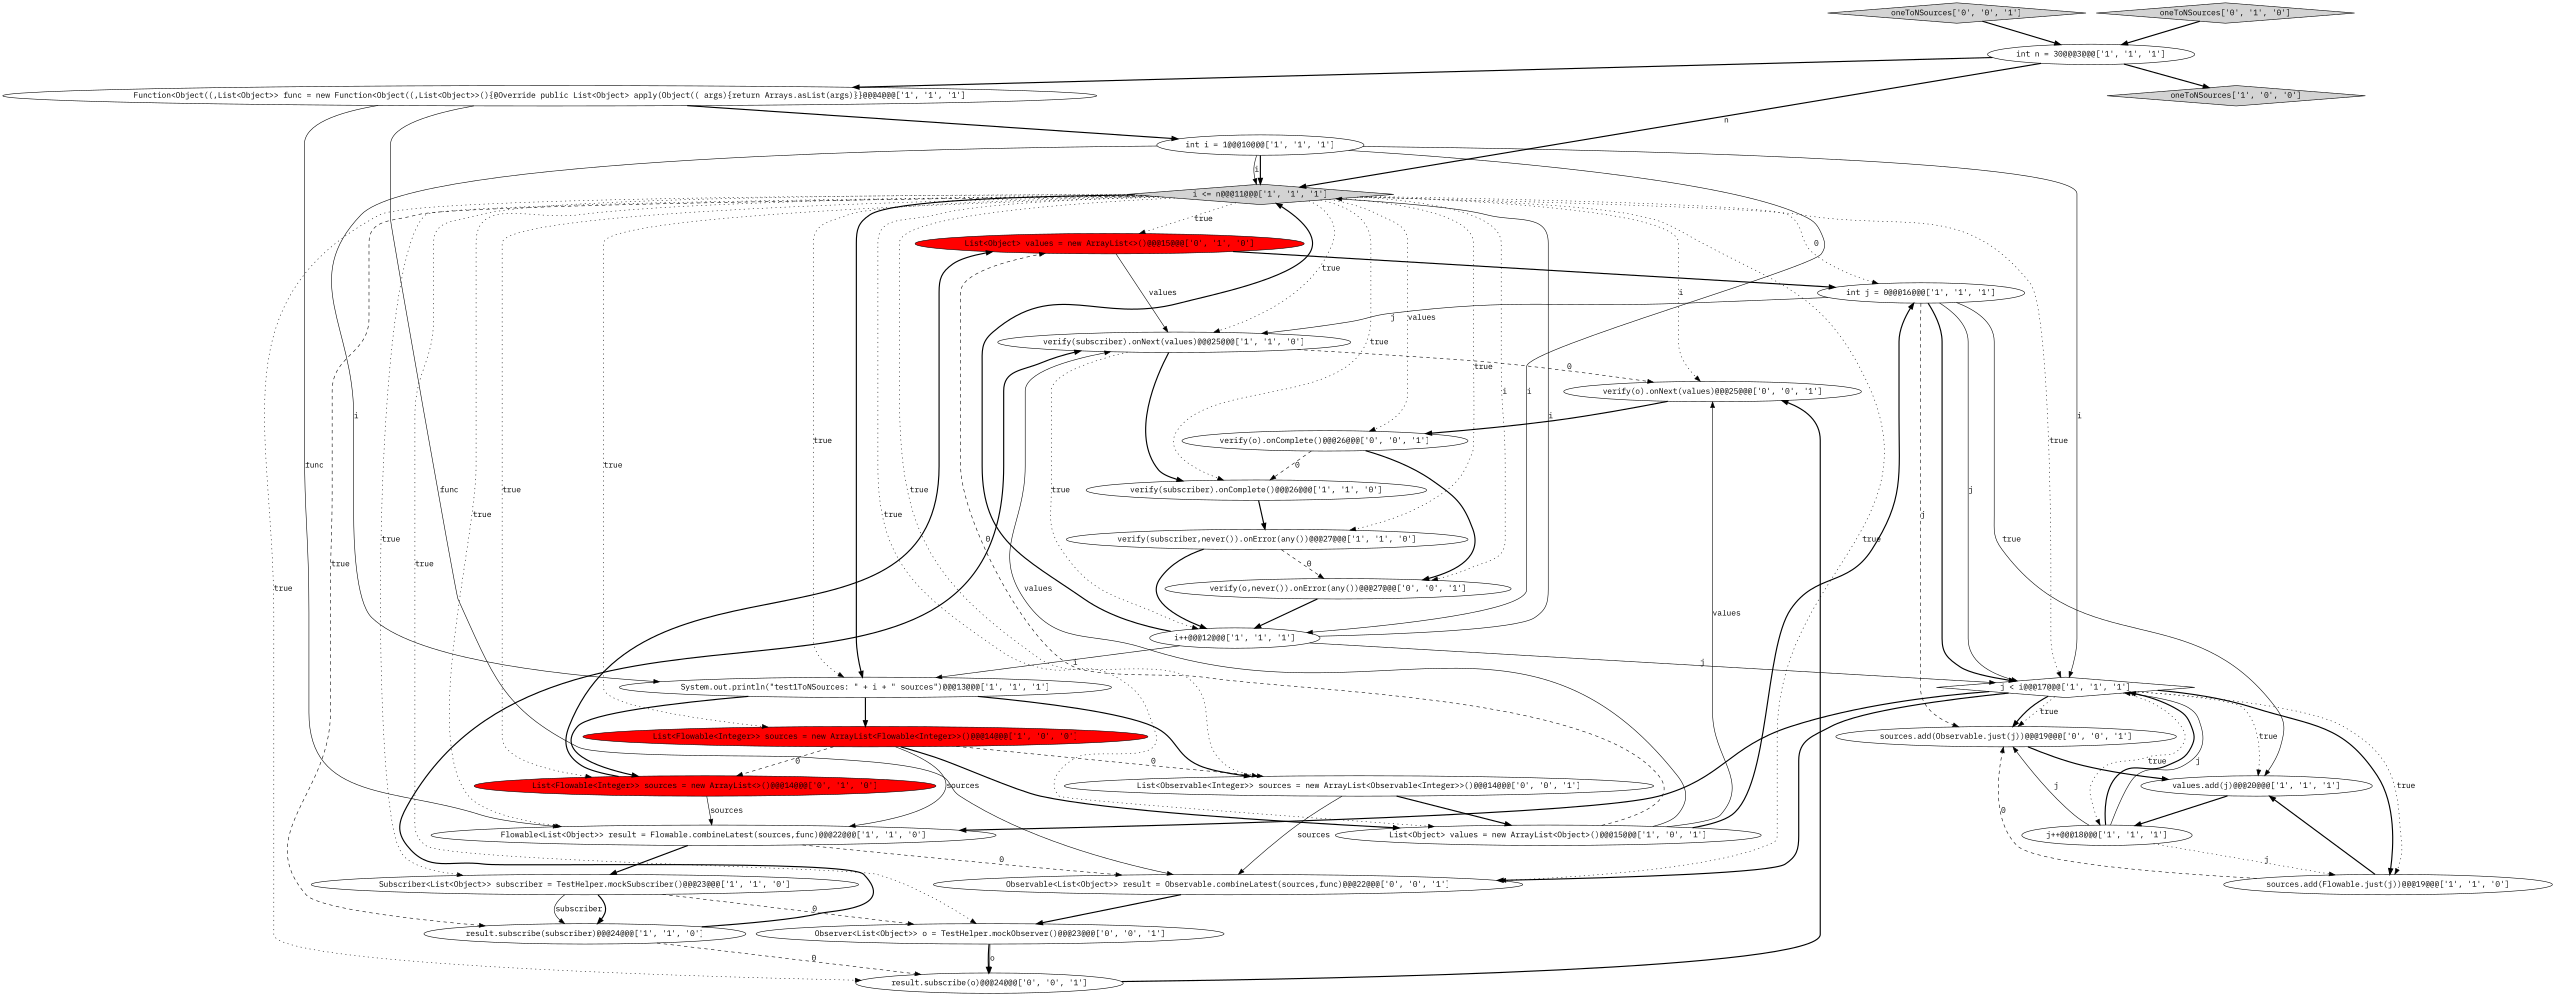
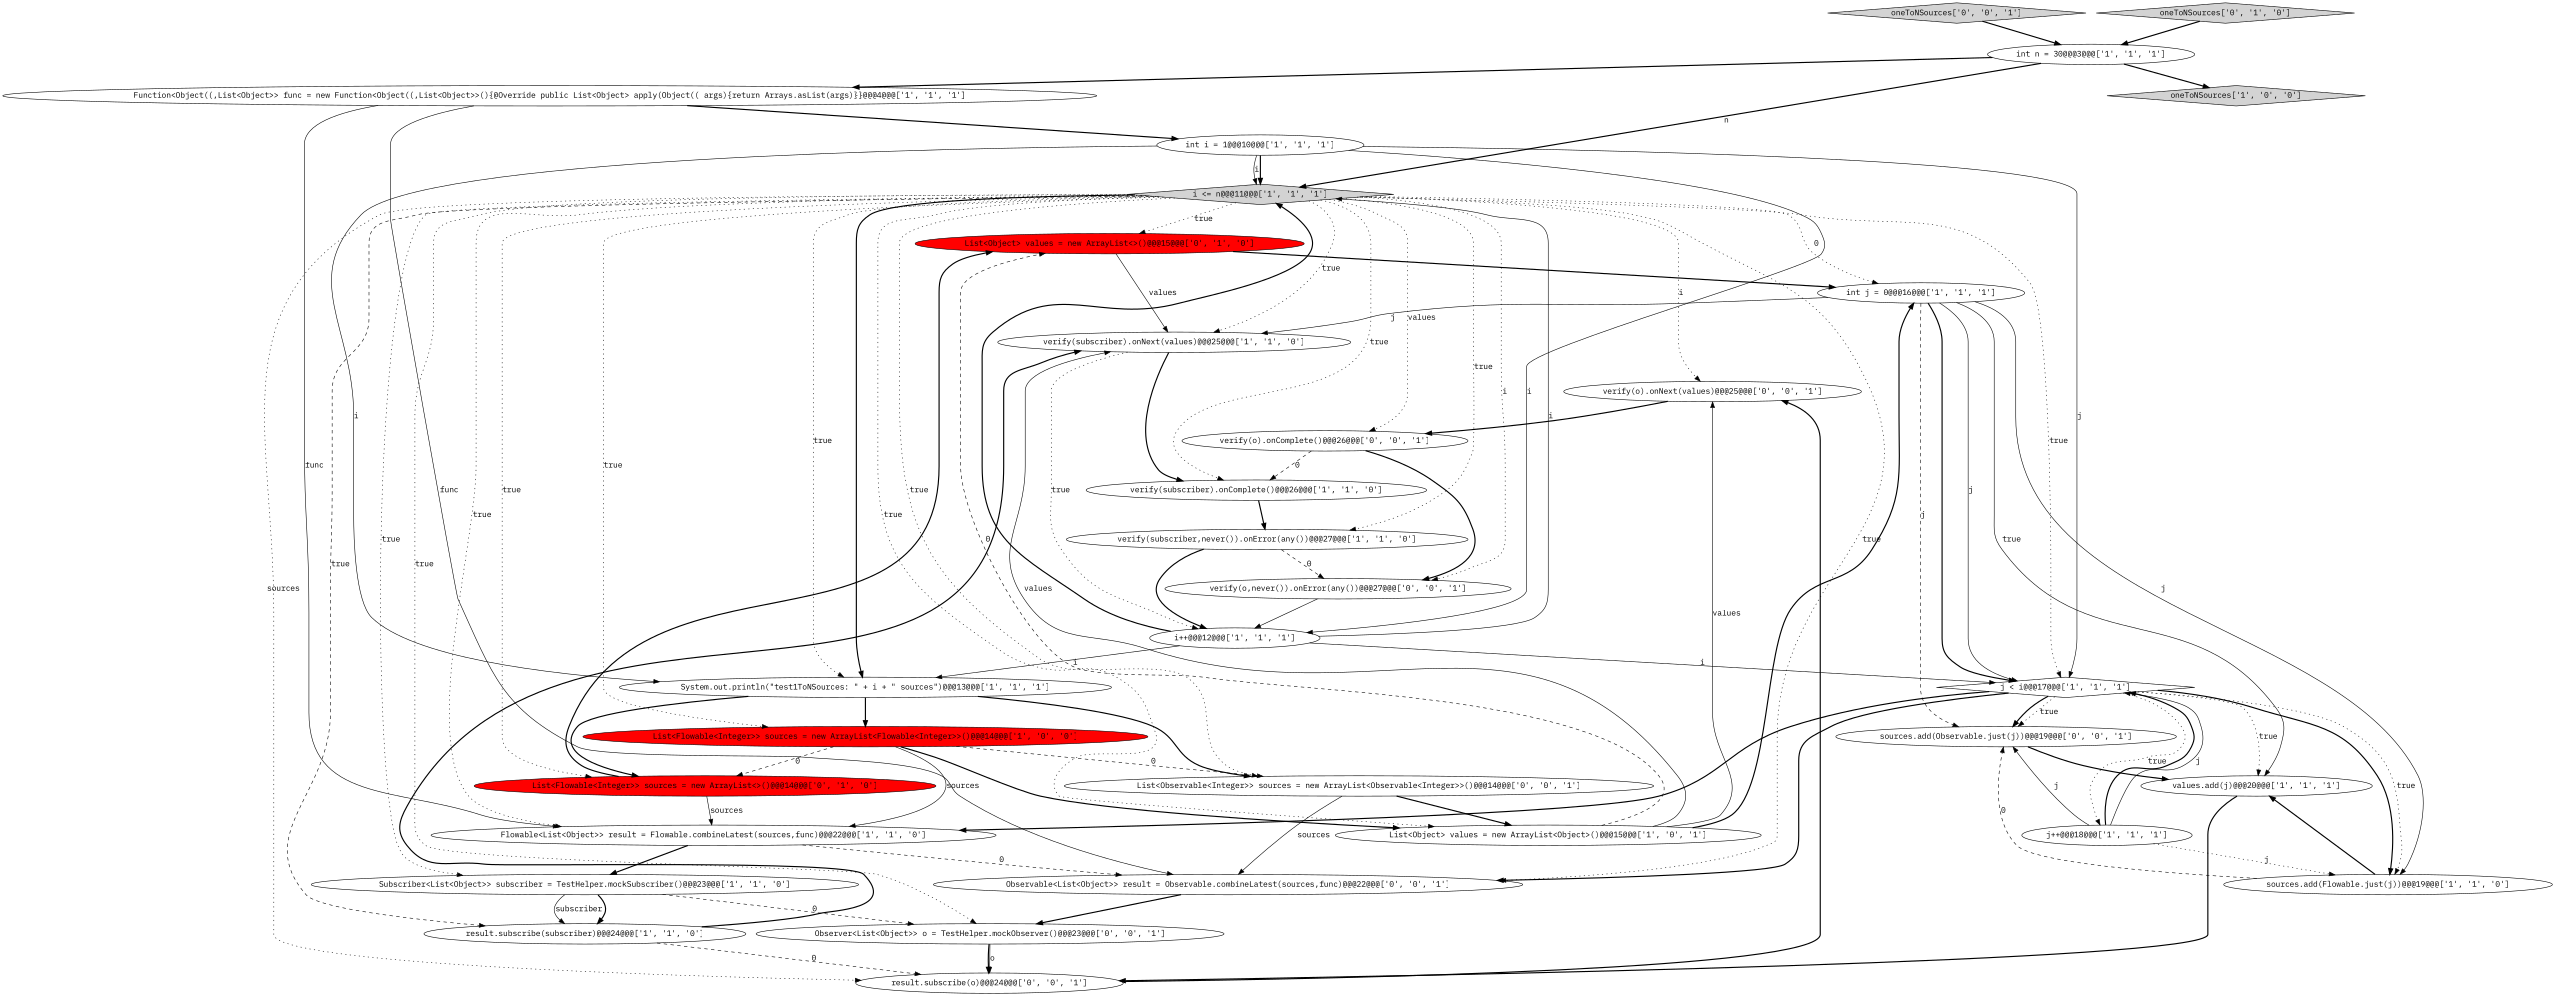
(1464, 360) -> none
(2079, 416) -> (2079, 416)
(283, 589) -> (283, 589)
none -> (2176, 606)
(1289, 612) -> (1289, 612)
(1703, 663) -> (1703, 663)
(2184, 810) -> (1743, 967)
